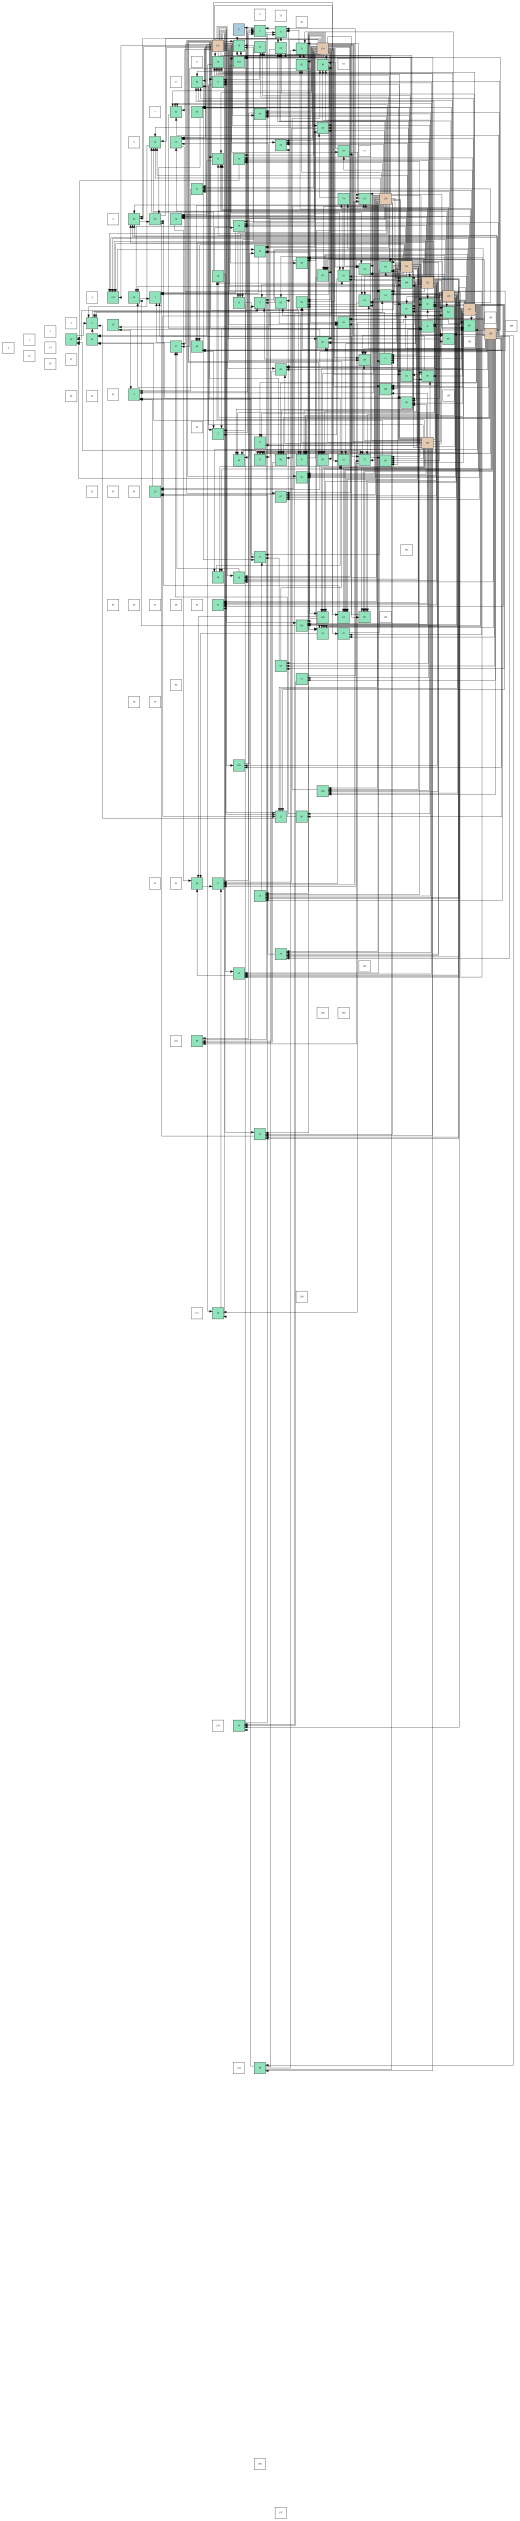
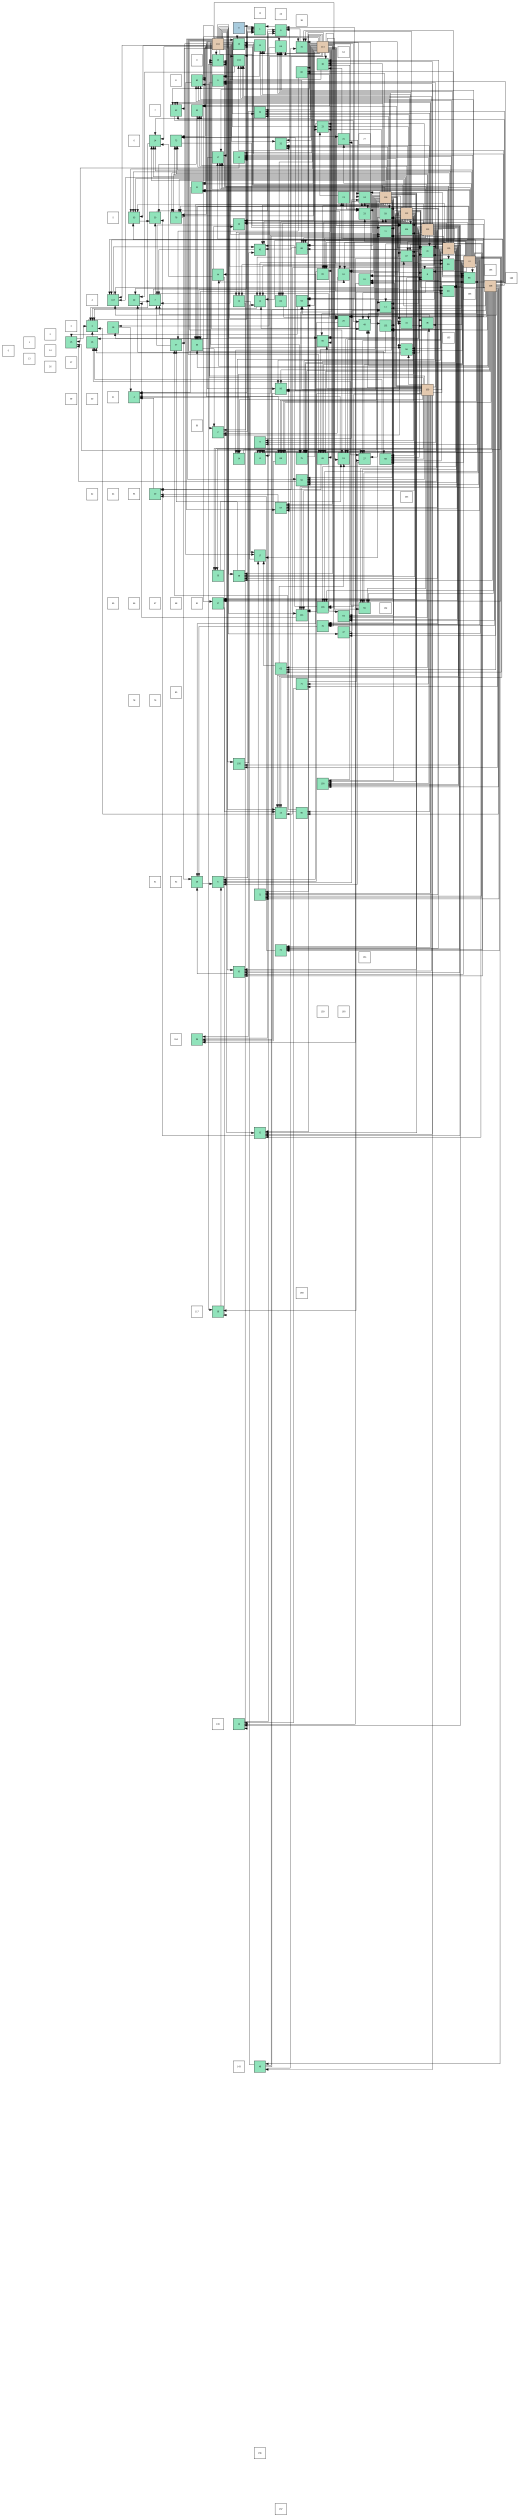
(360, 316) -> (340, 223)
(453, 319) -> (439, 247)
none -> (384, 340)
